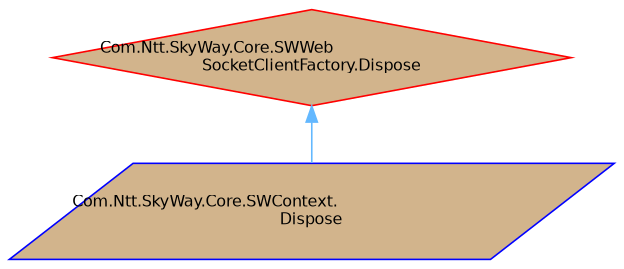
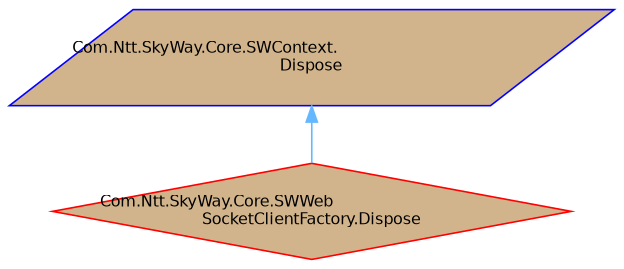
(312, 143) -> (312, 143)
